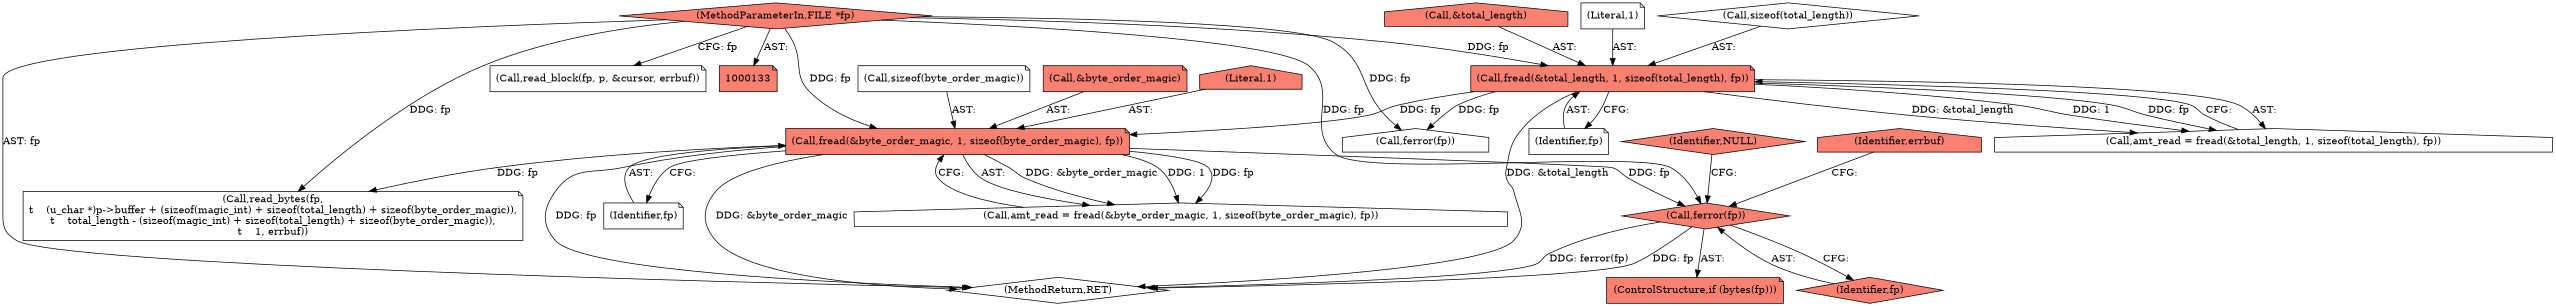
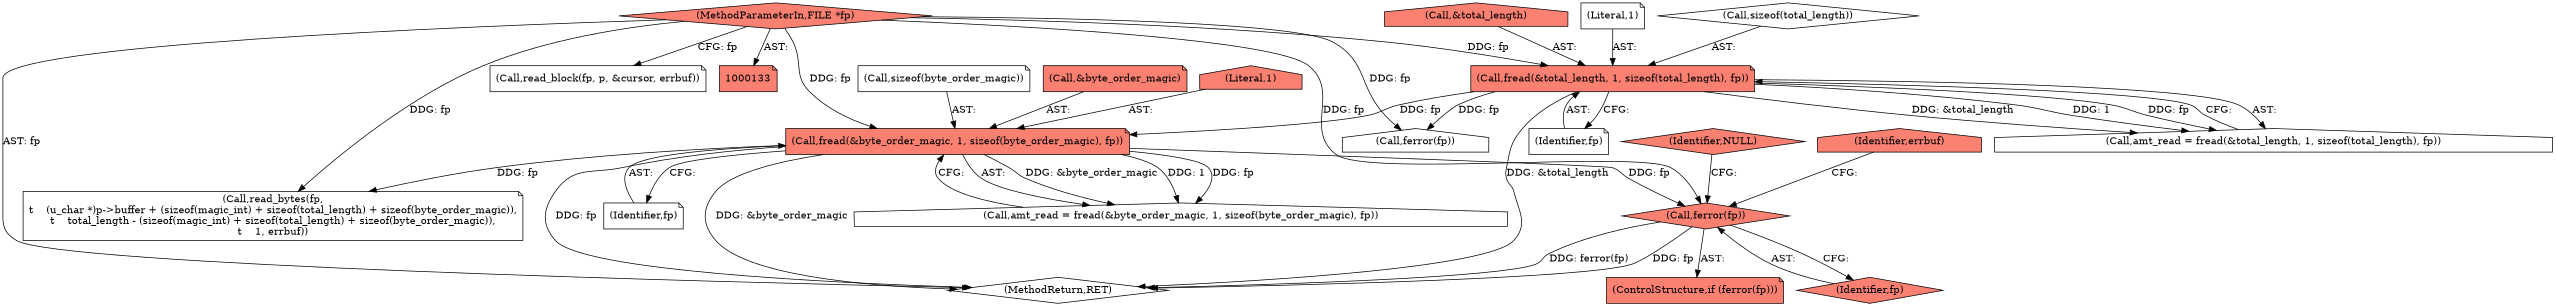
(1695, 290) -> (1695, 290)
